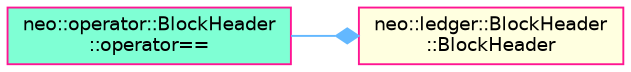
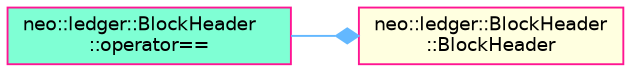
(149, 36) -> (149, 36)
